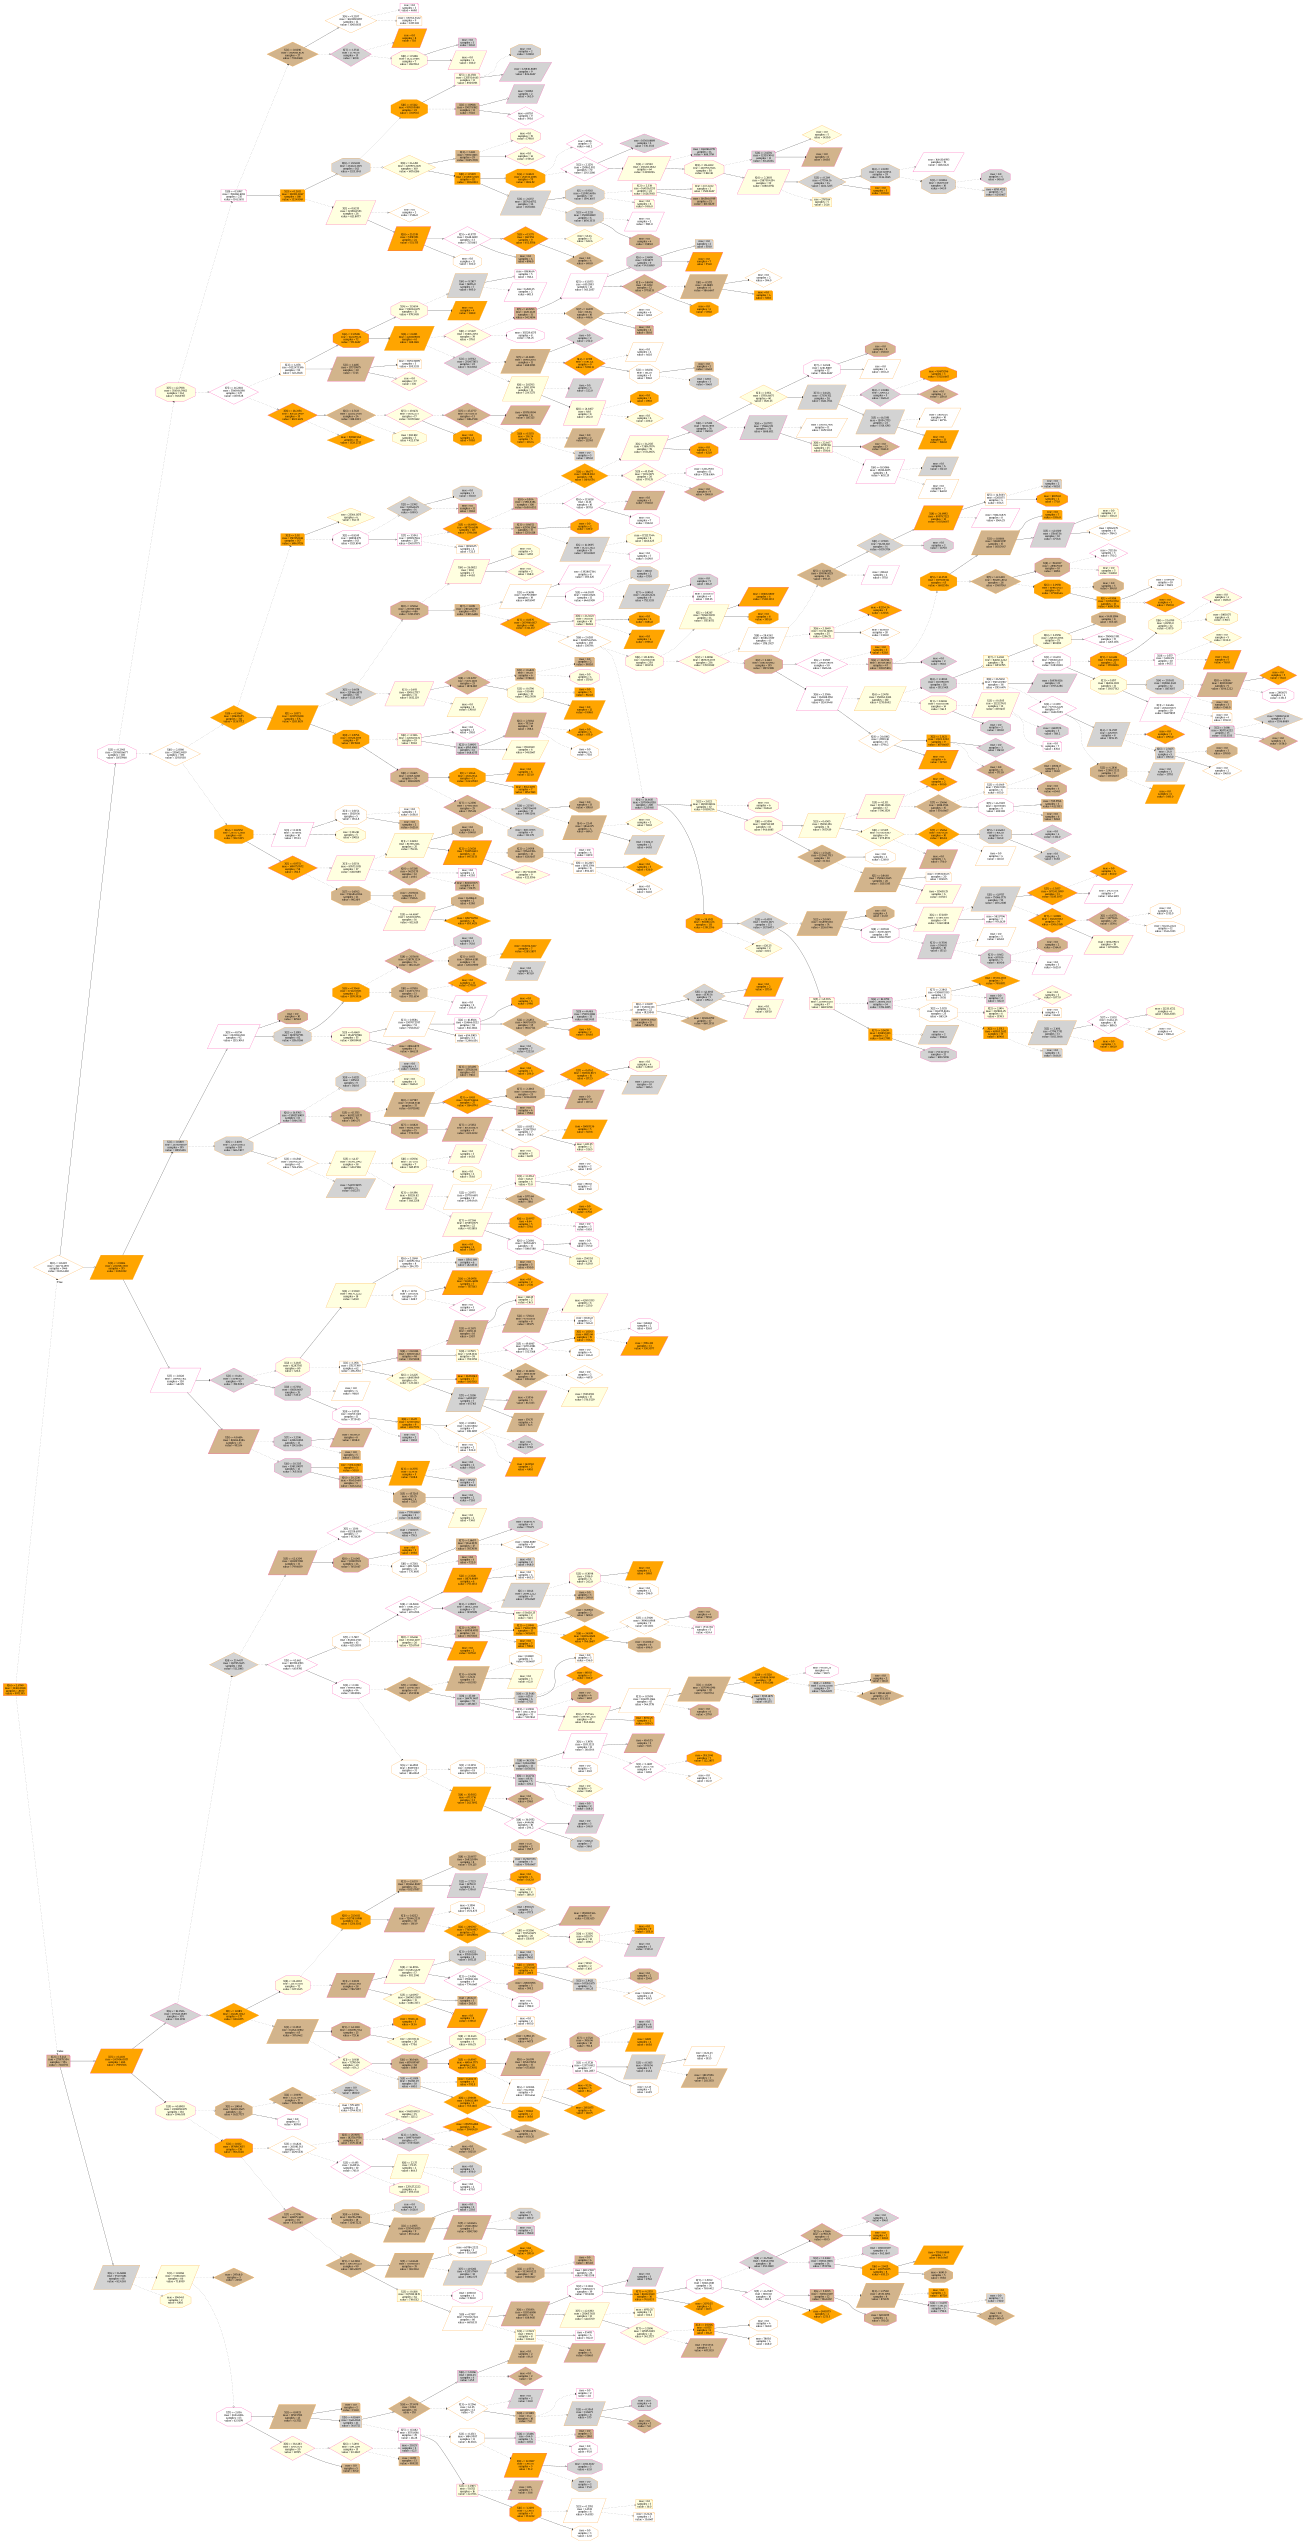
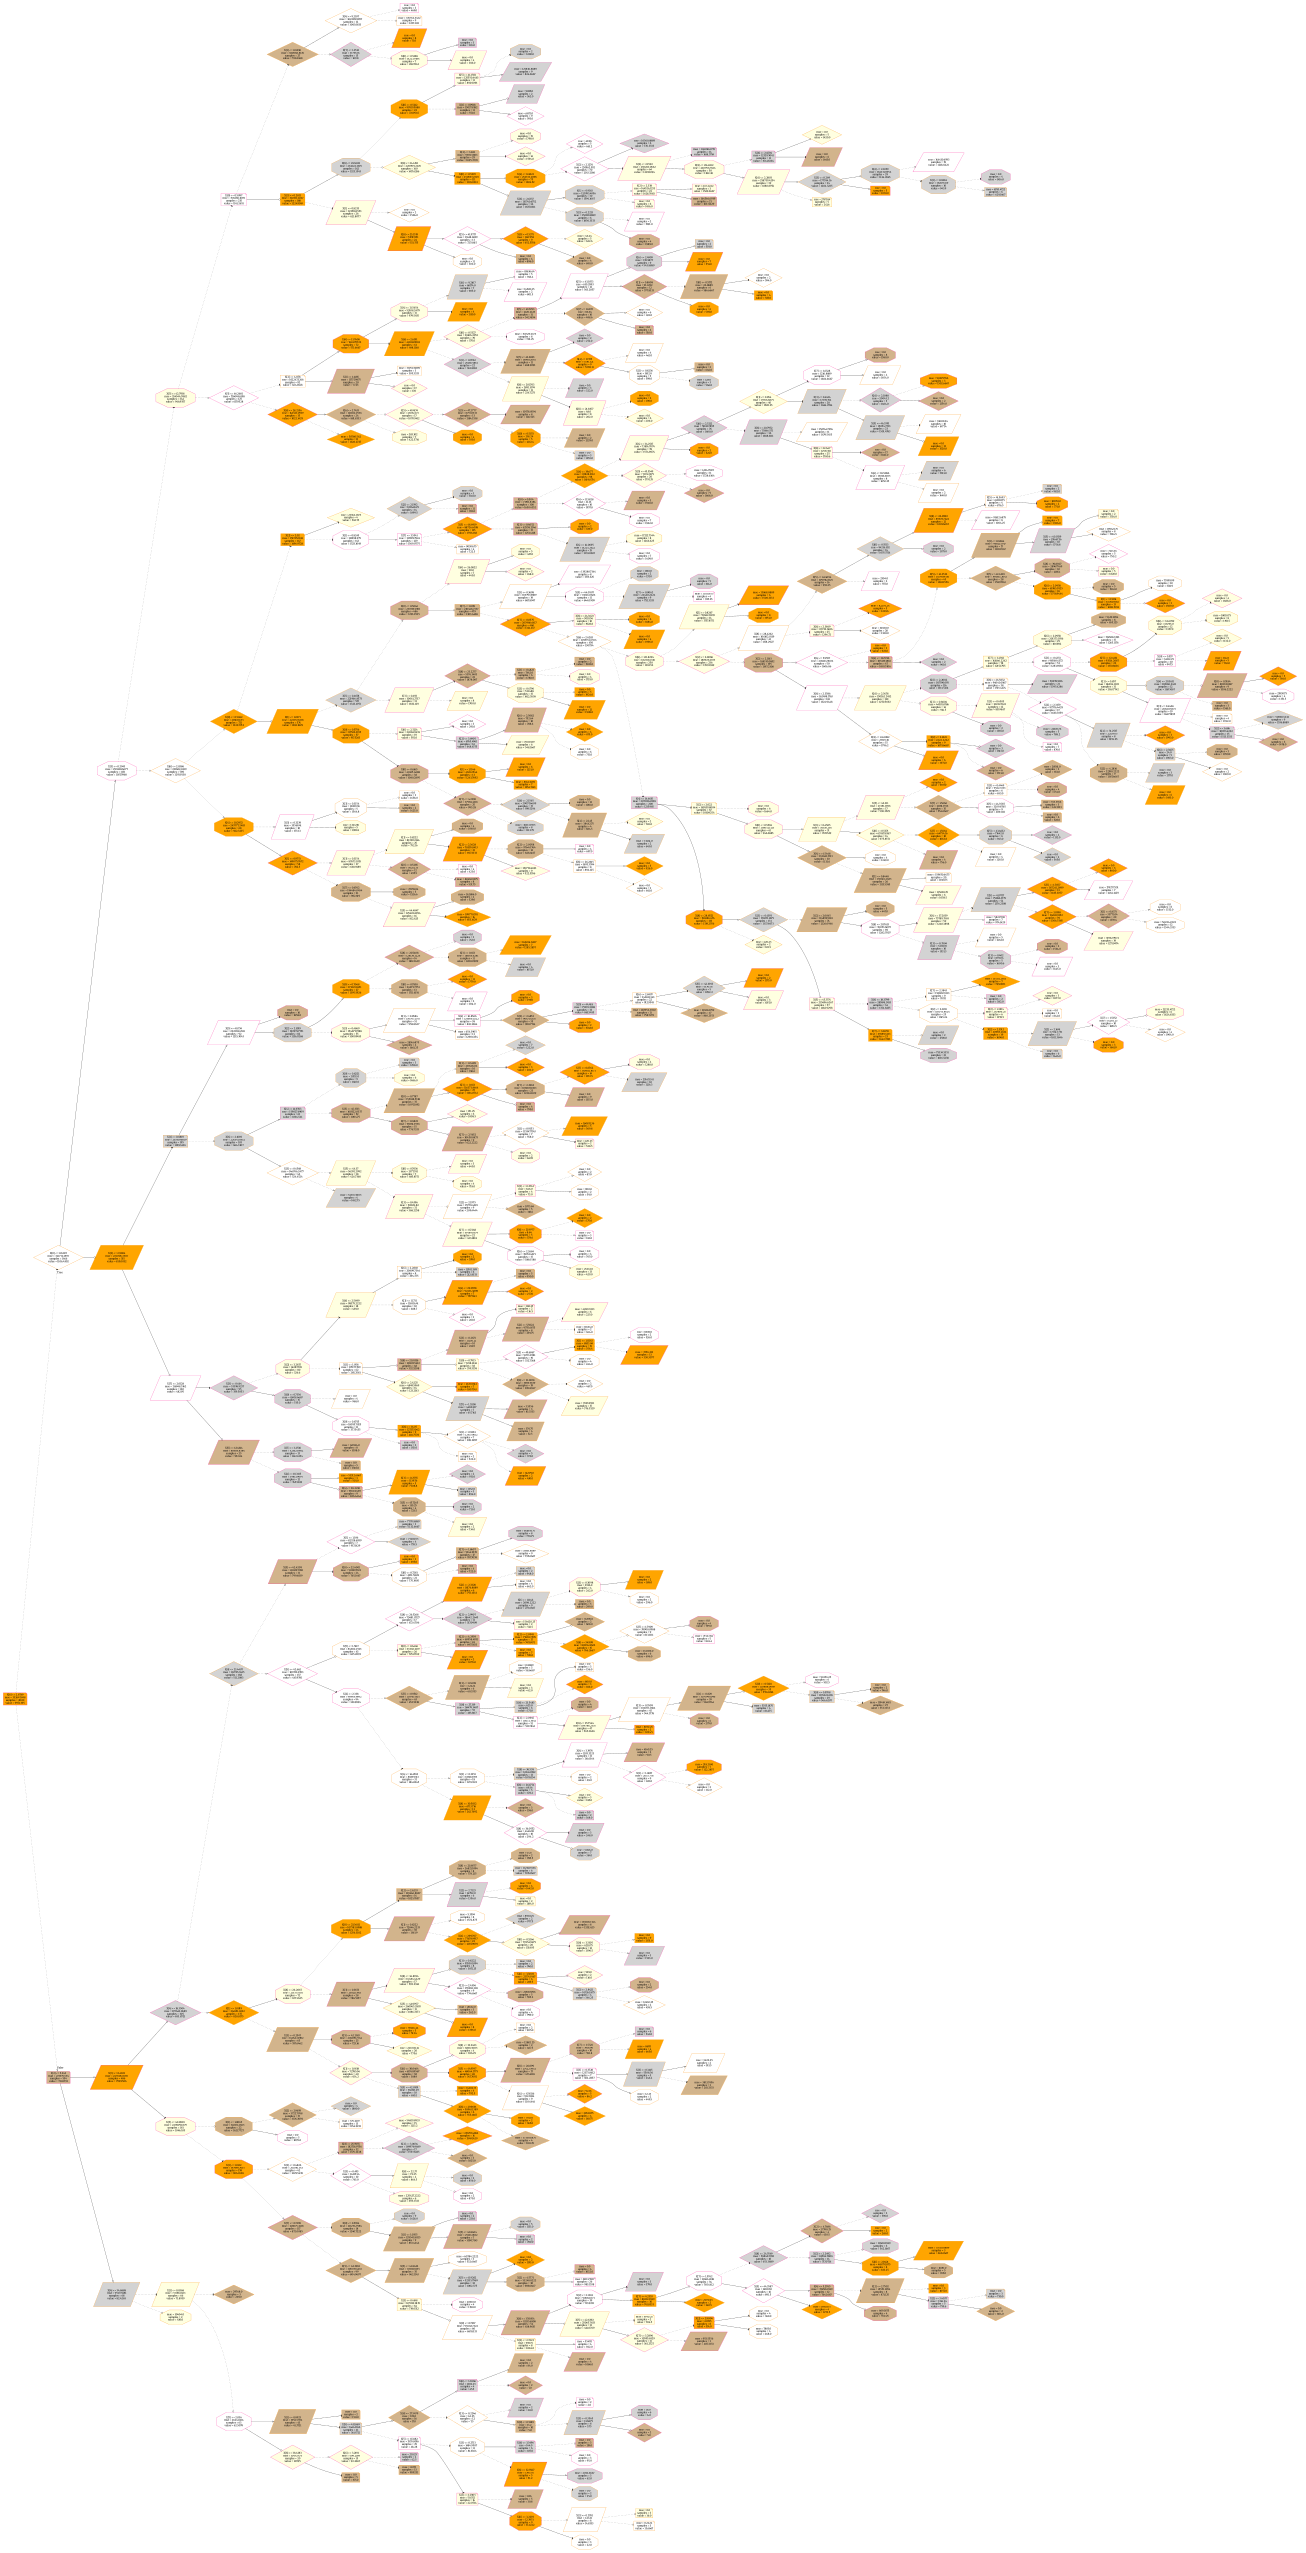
none -> (467, 1114)
